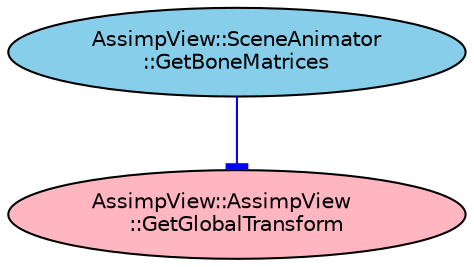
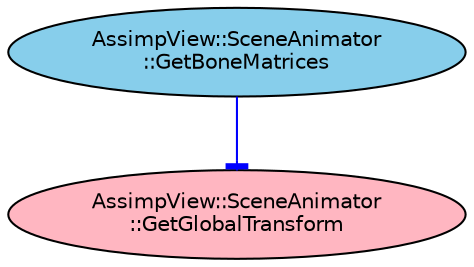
(237, 214) -> (237, 214)
